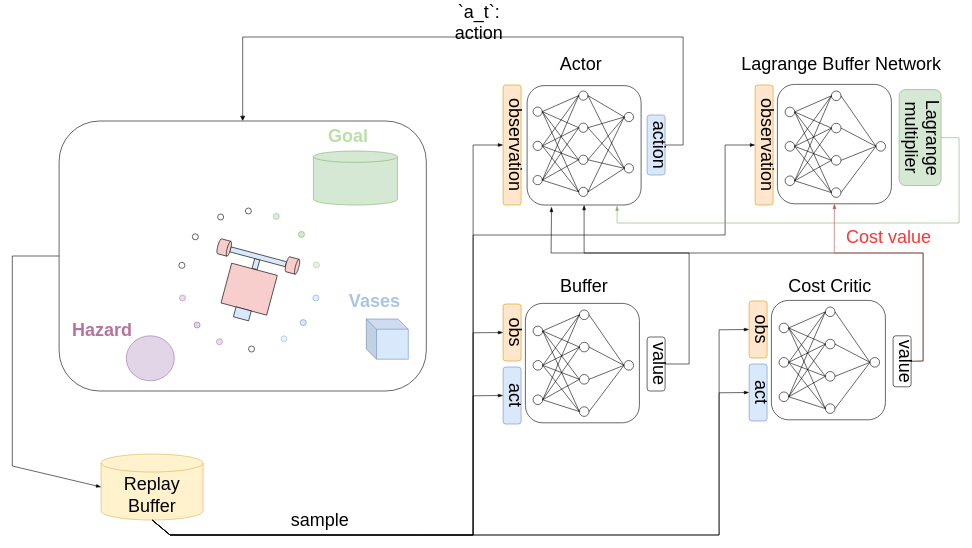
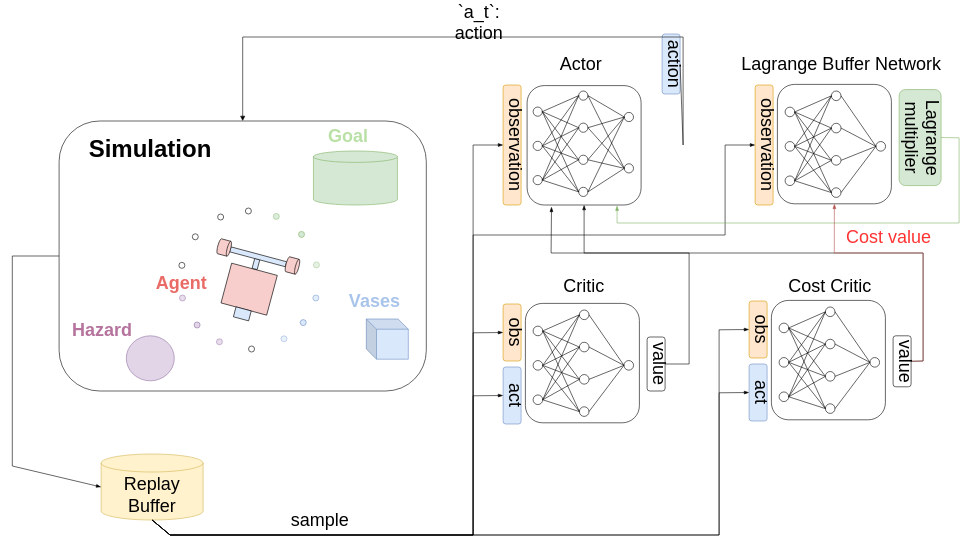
(656, 145) -> (671, 64)
none -> (150, 148)
none -> (182, 282)
(584, 286) -> (584, 286)
